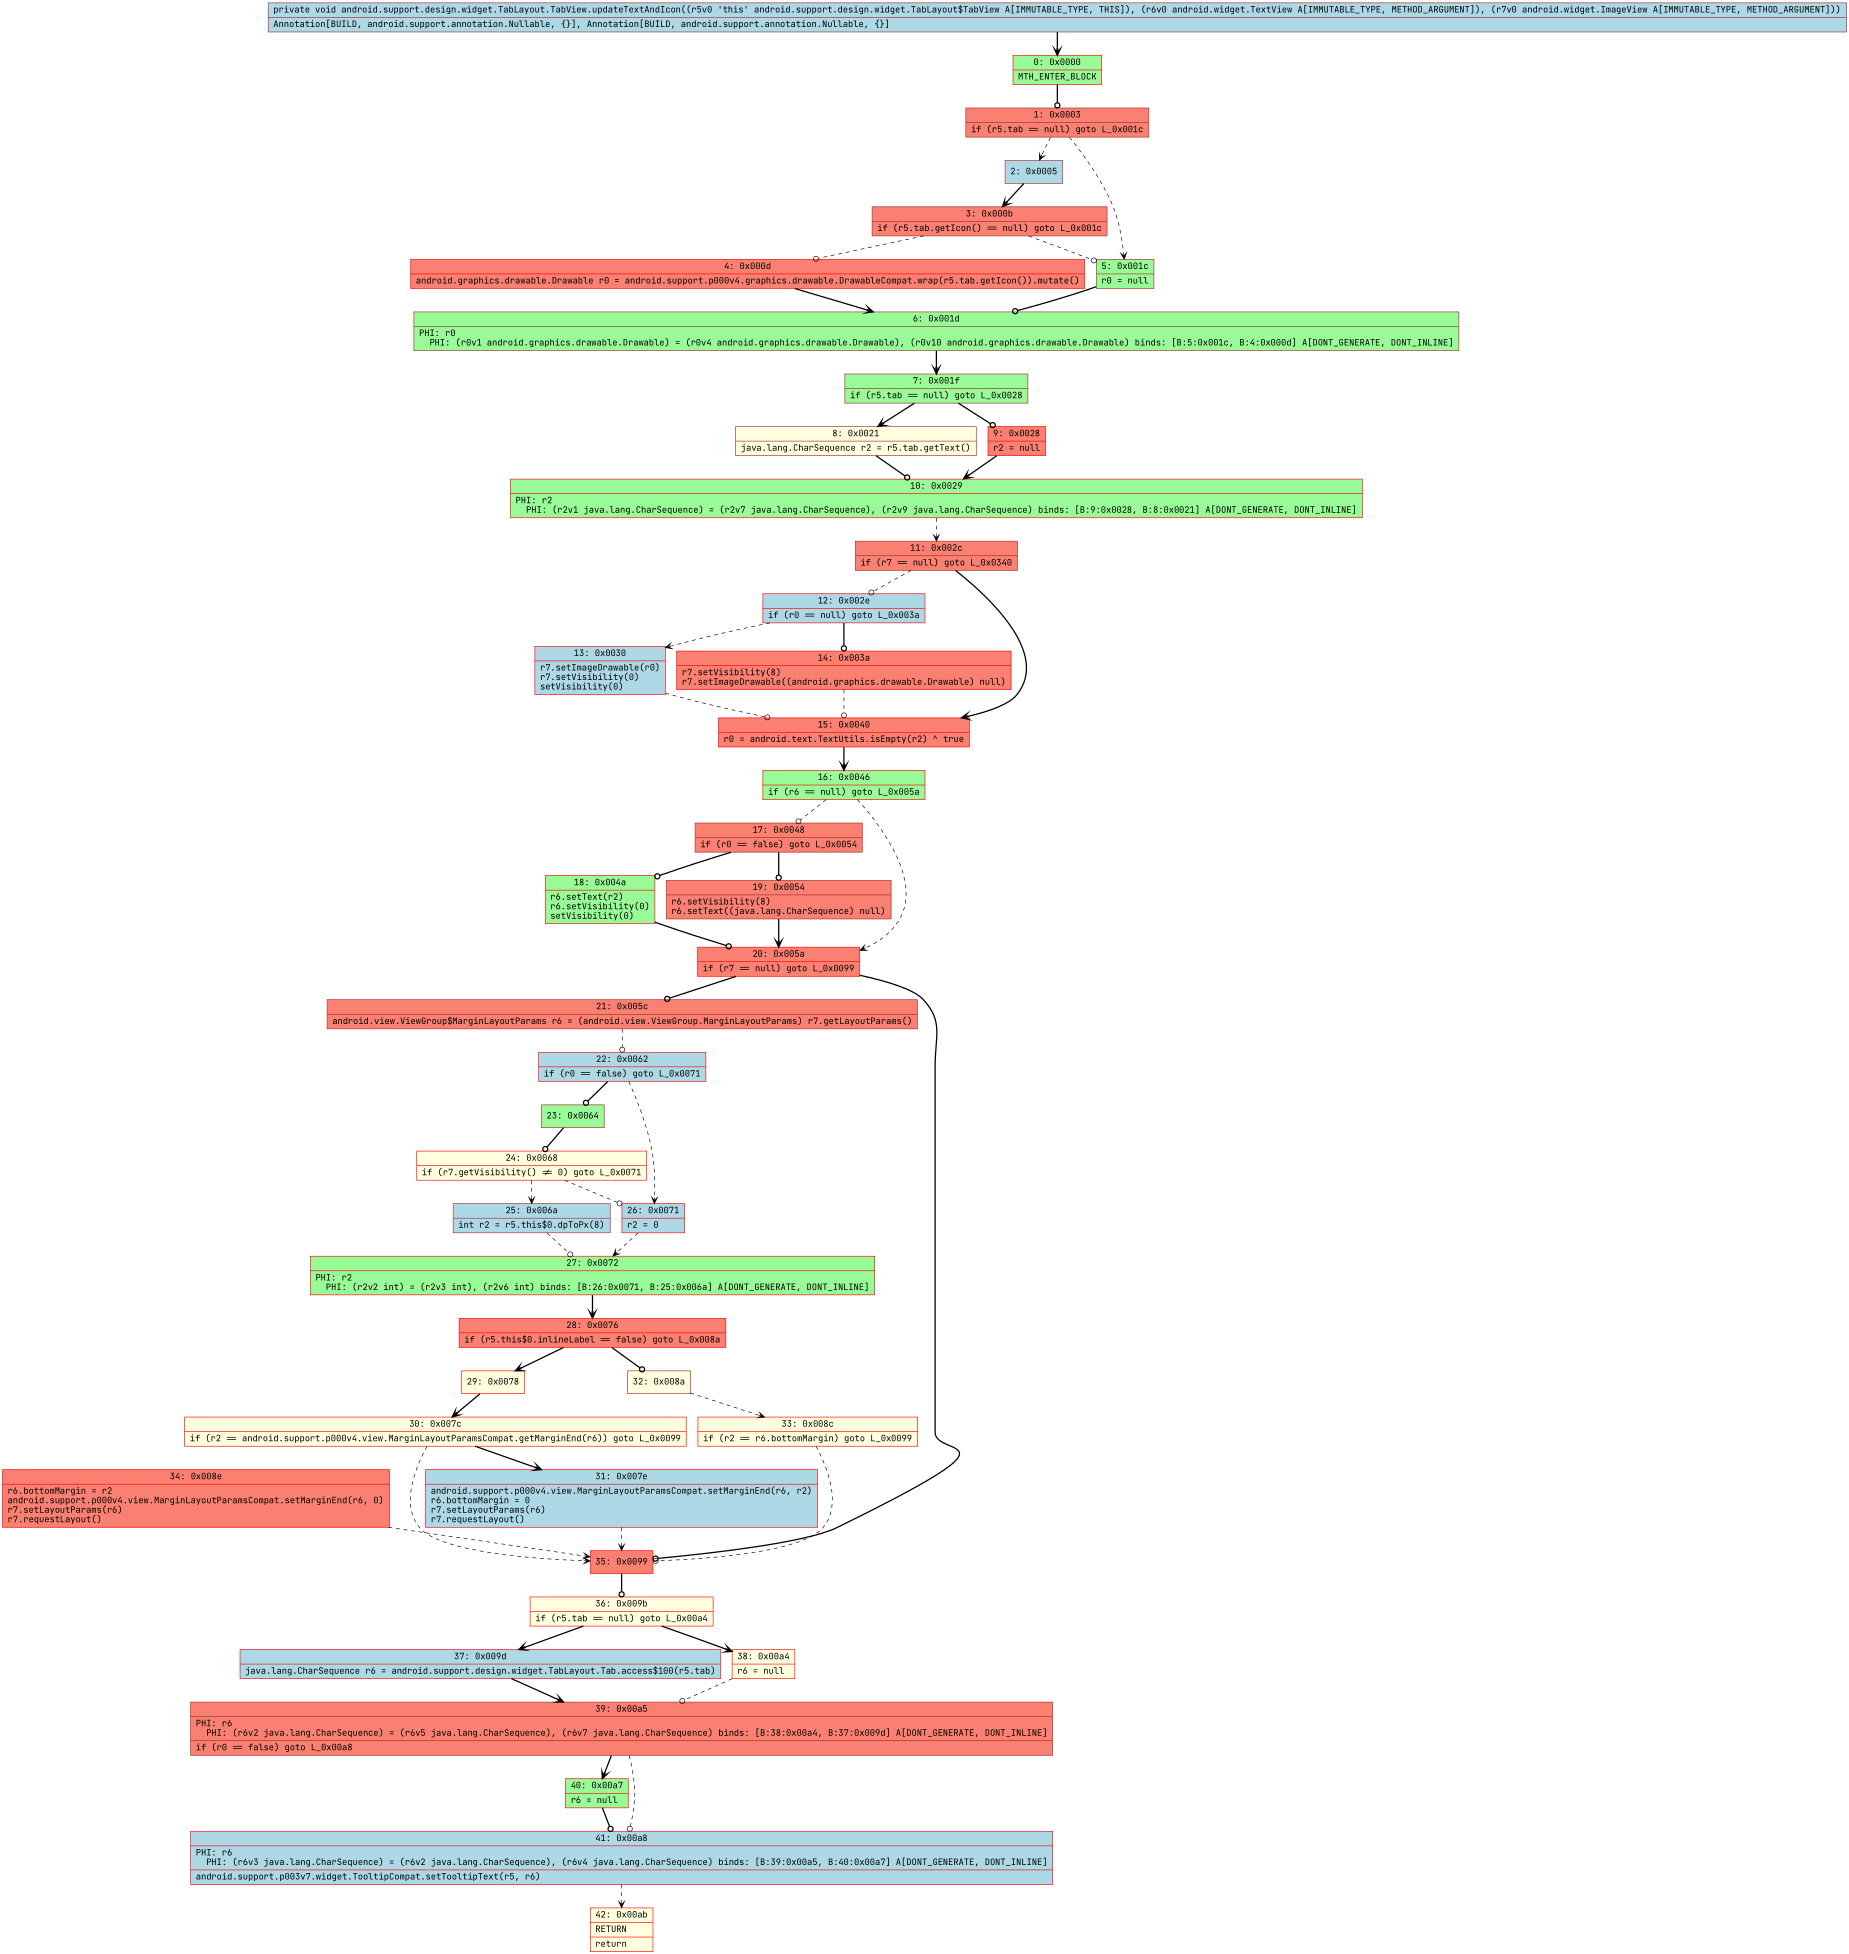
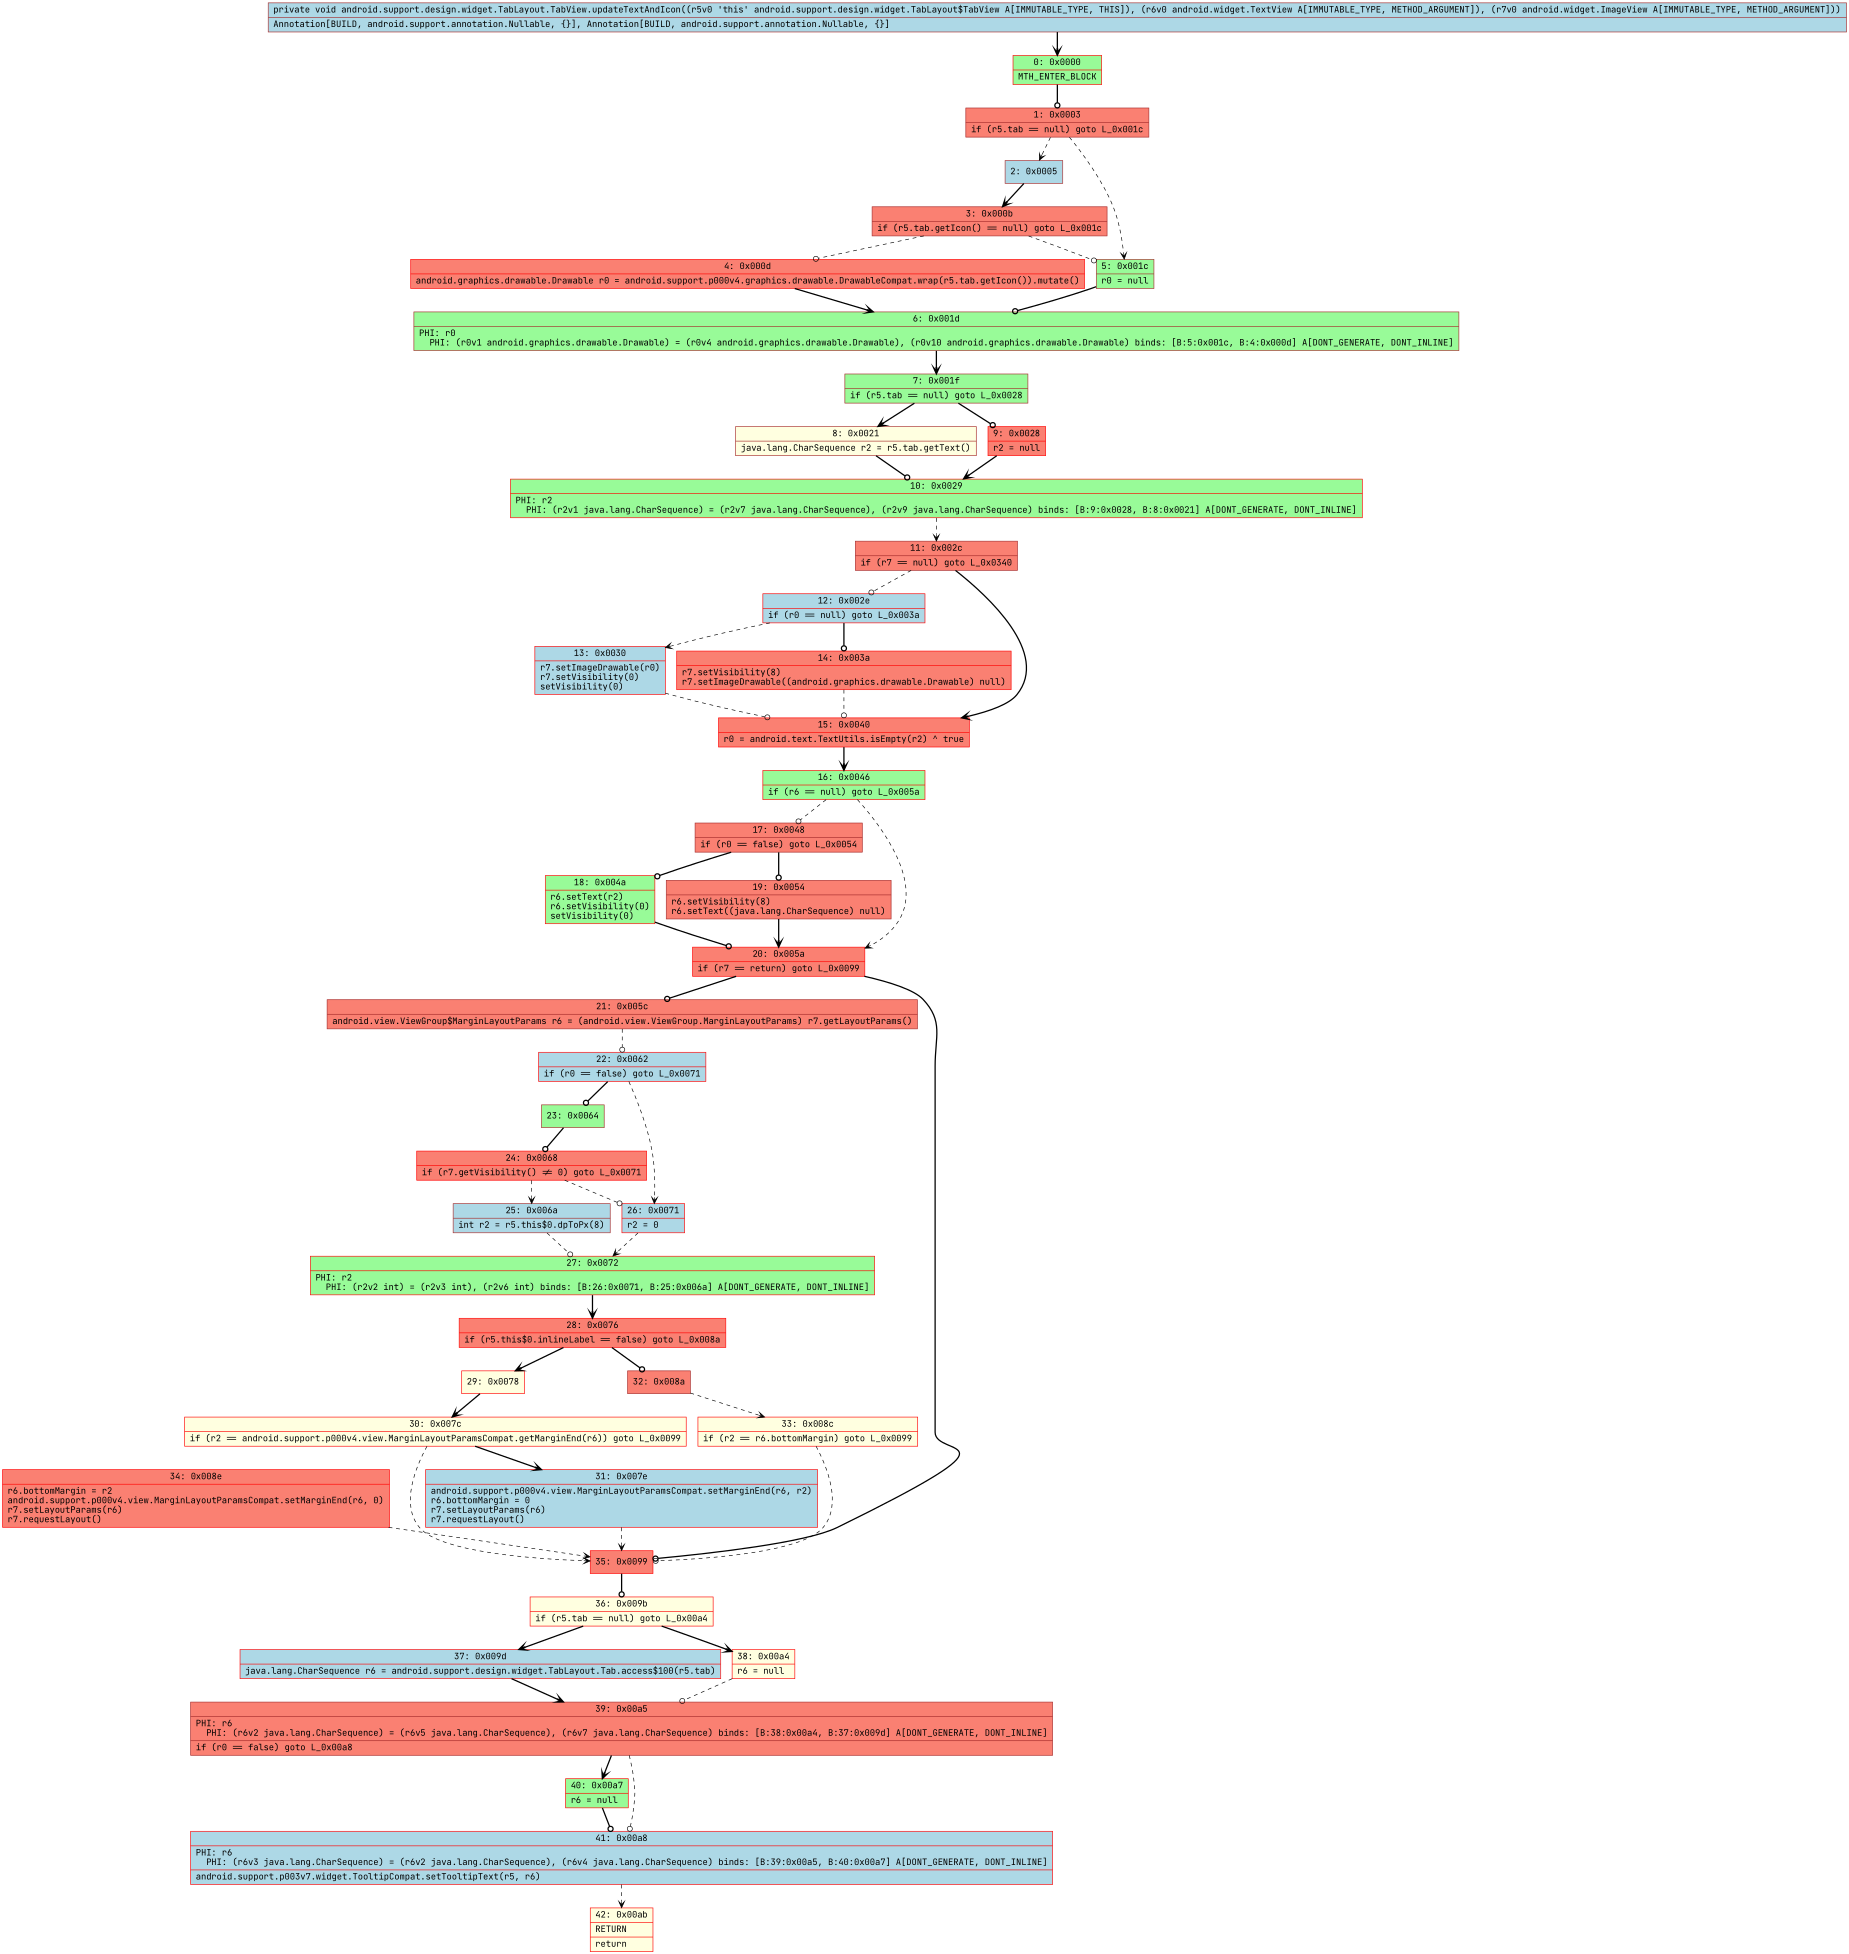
(779, 969) -> (779, 969)
(532, 1166) -> (532, 1166)
(659, 1382) -> (659, 1382)
